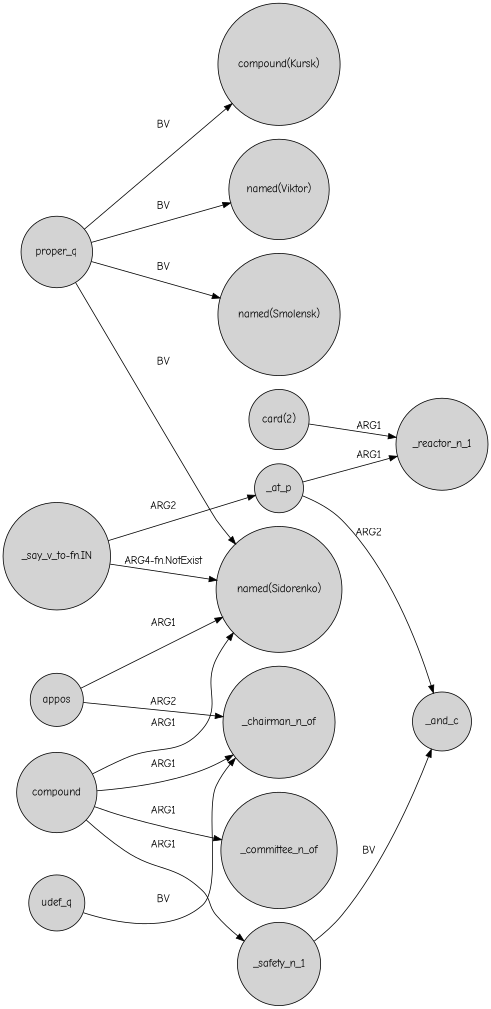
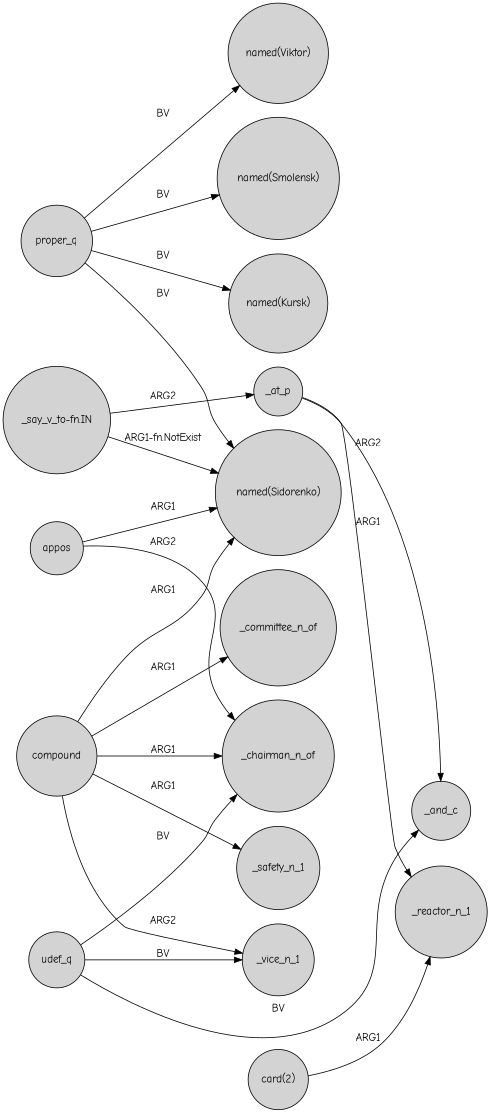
(279, 64) -> (278, 303)
(163, 561) -> (163, 438)
(382, 856) -> (306, 1031)
none -> (278, 960)
